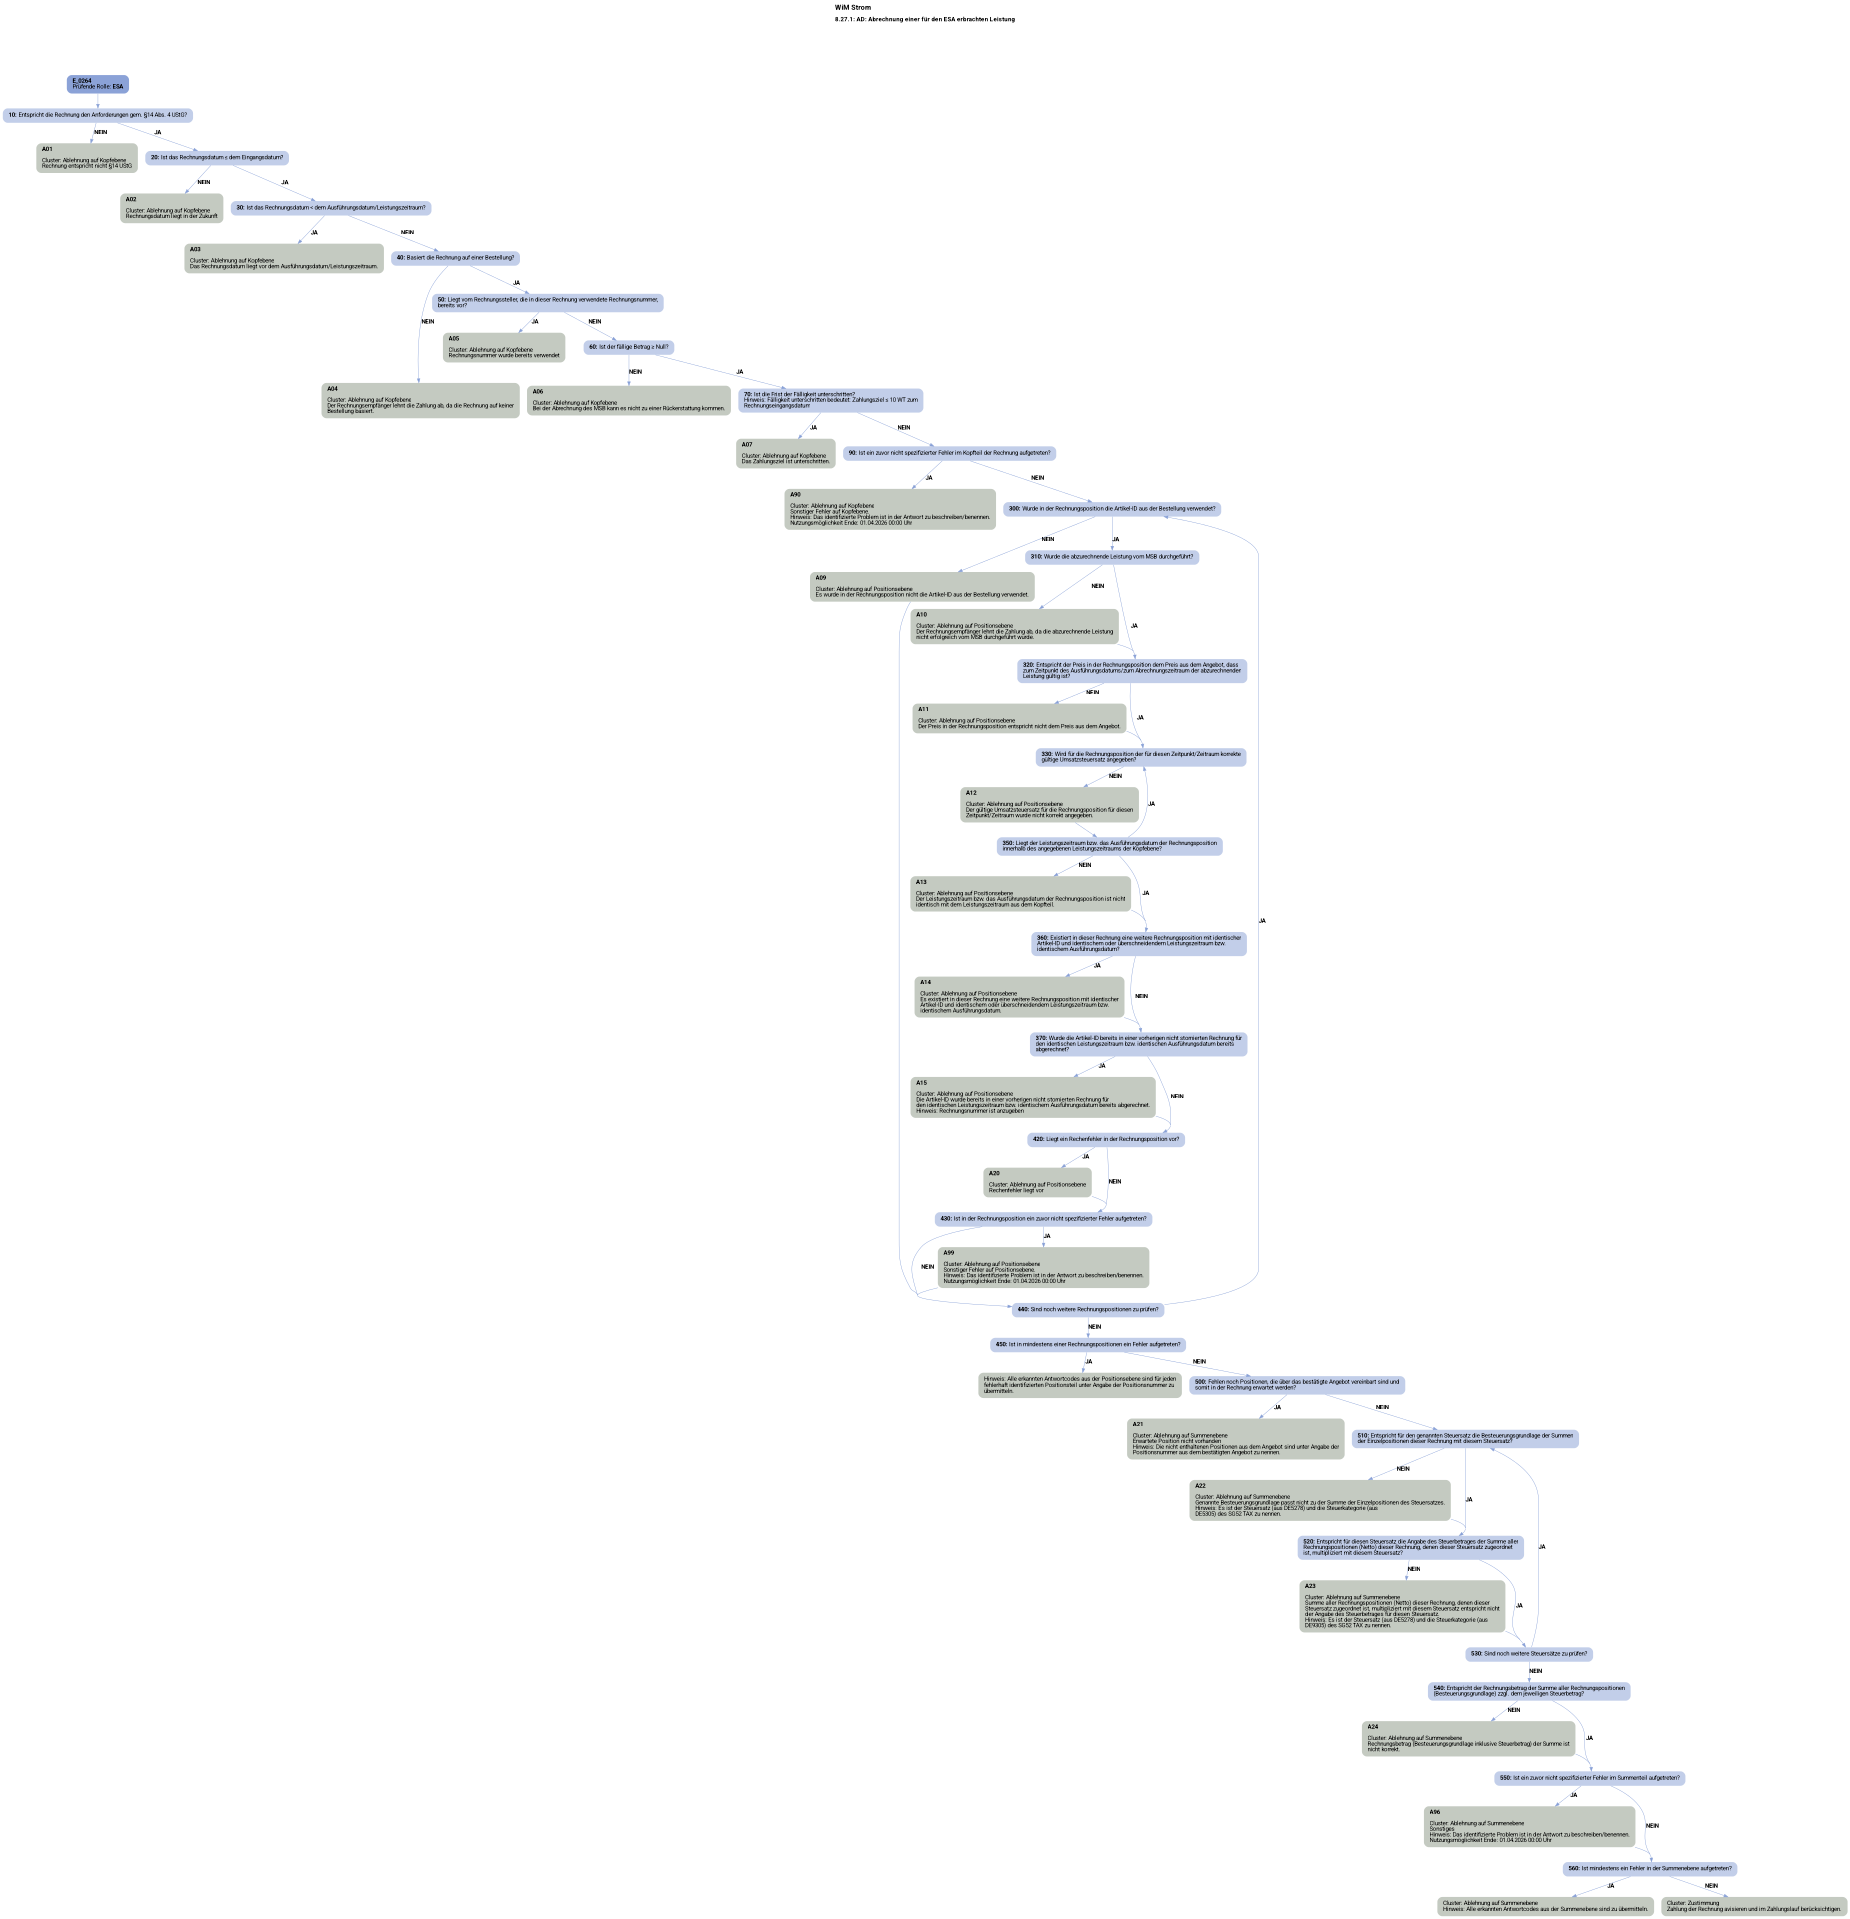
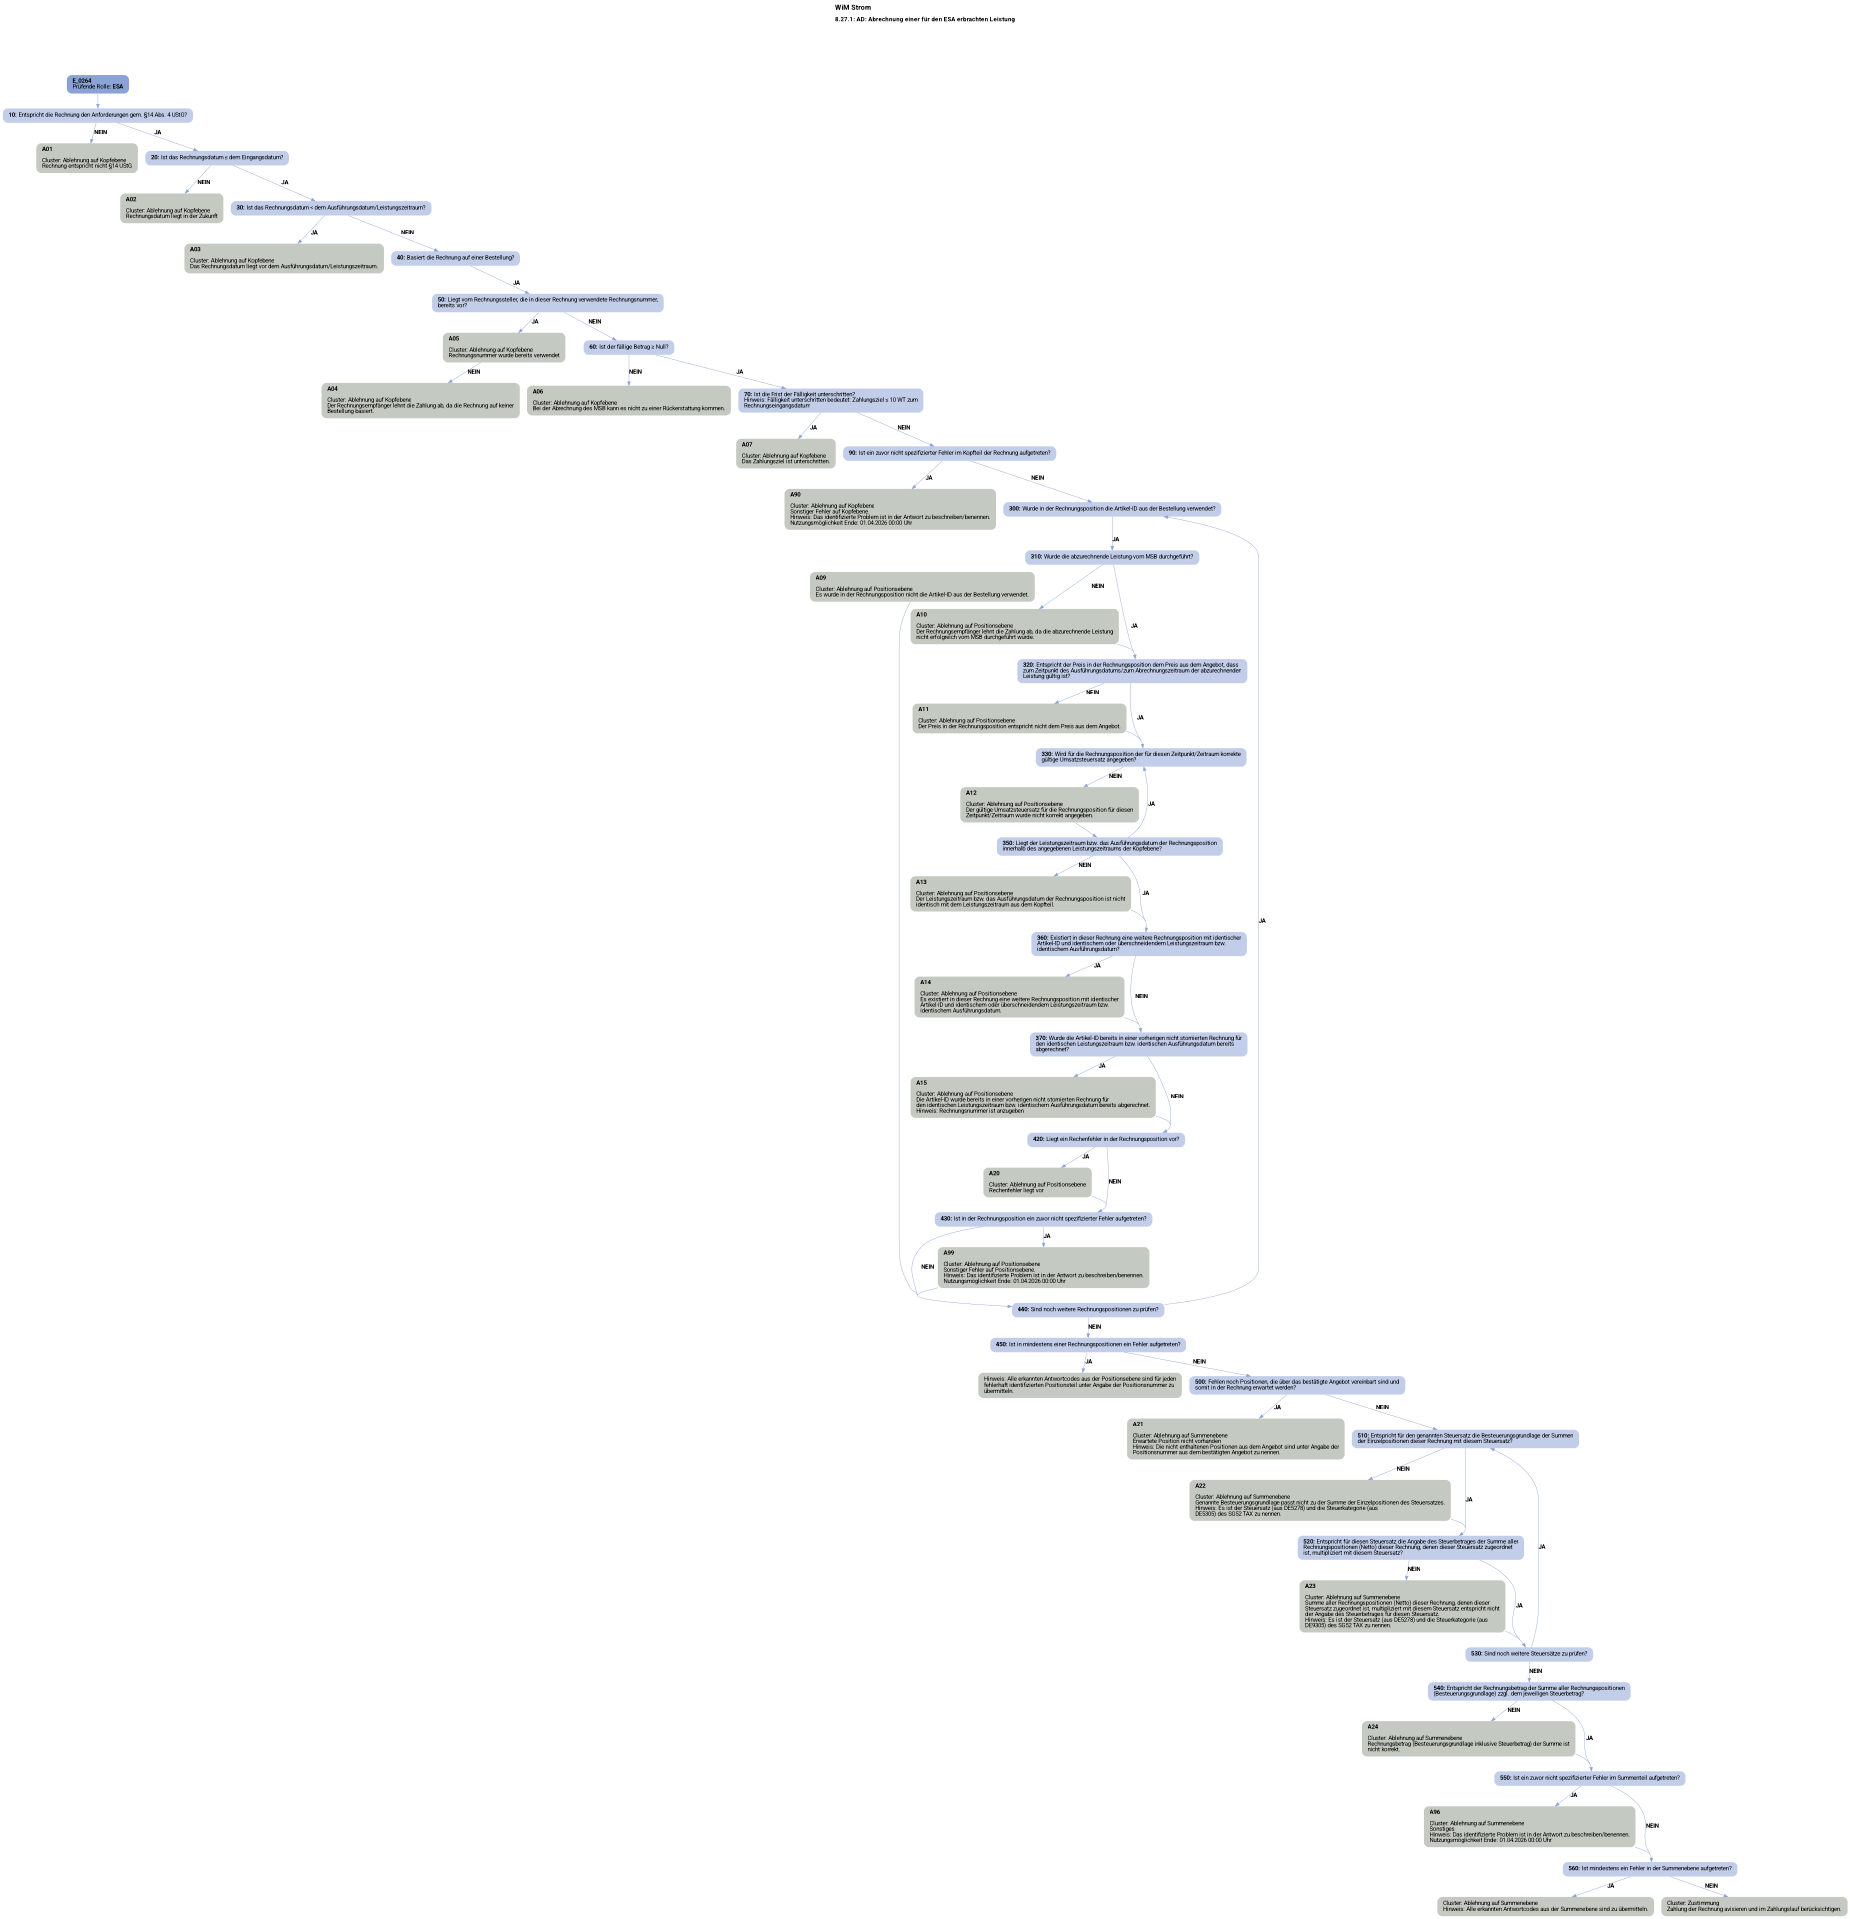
(422, 319) -> (466, 372)
(1029, 544) -> none
